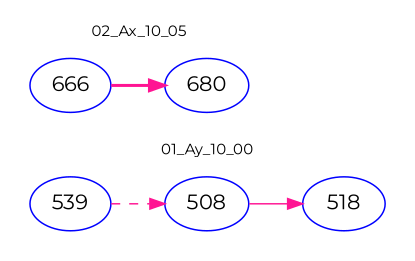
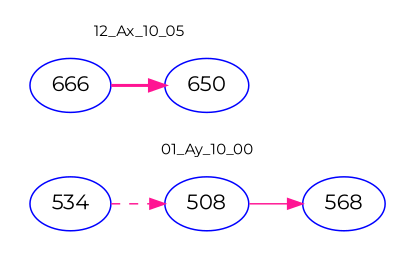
(139, 32) -> (139, 32)
(207, 85) -> (207, 85)
(70, 204) -> (70, 204)
(344, 204) -> (344, 204)
